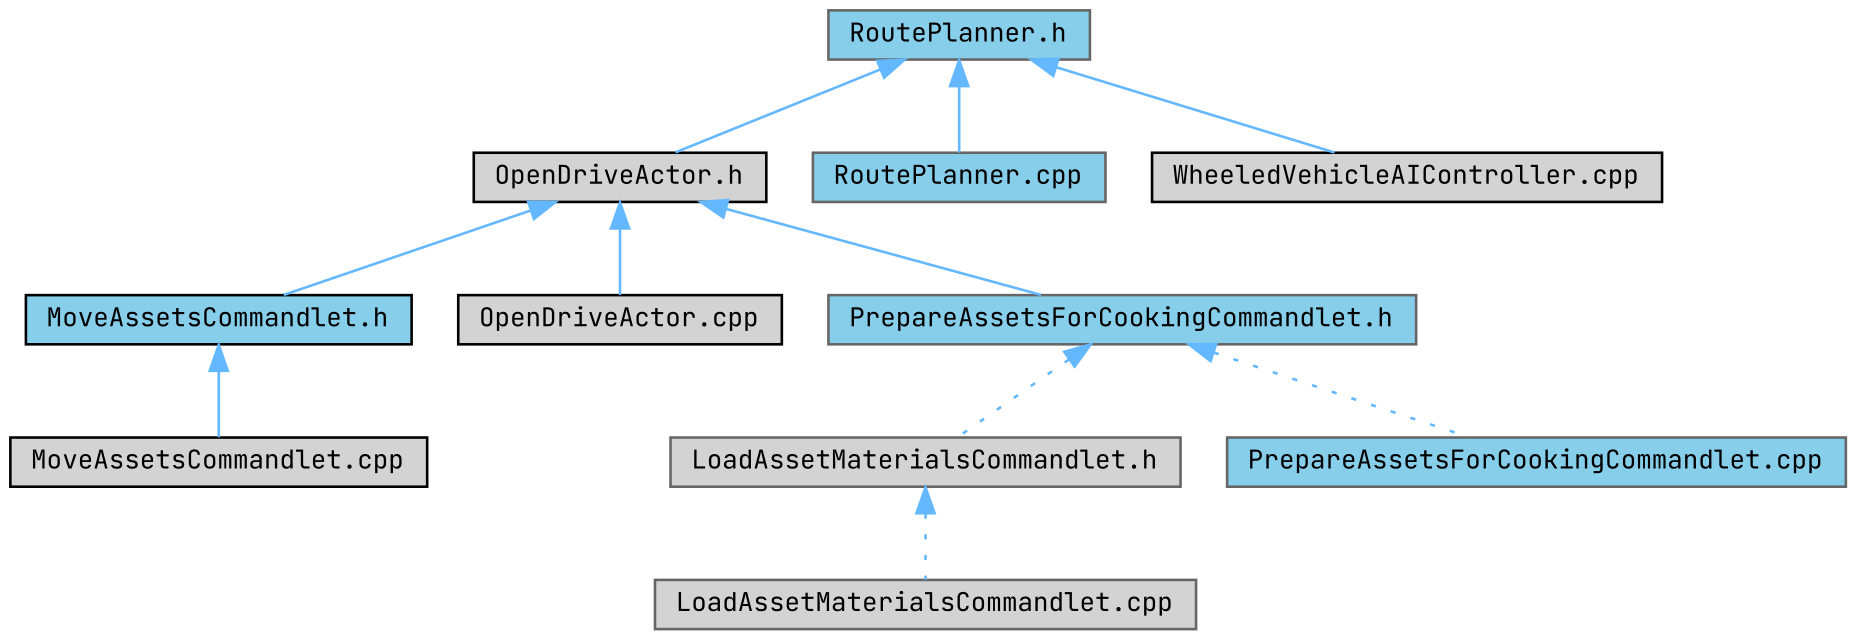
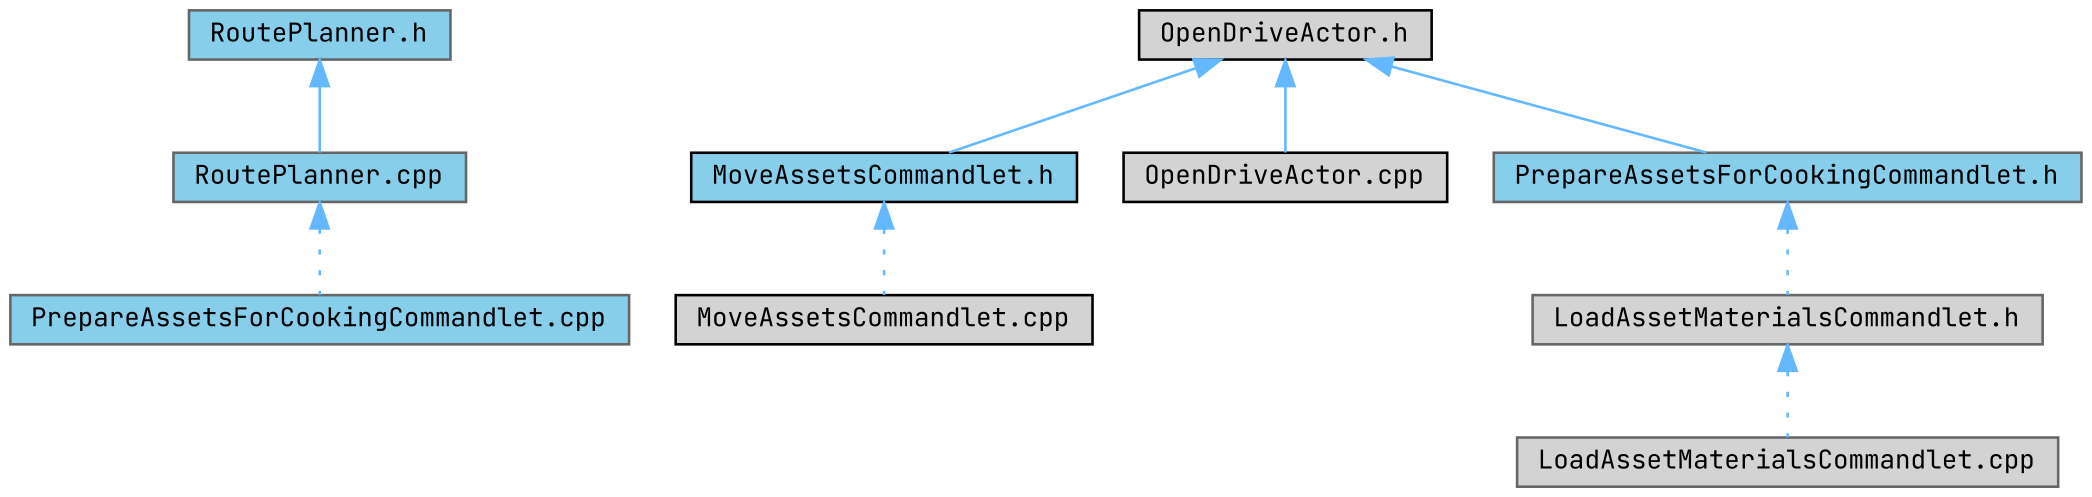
(778, 111) -> none
(1407, 177) -> none
(1342, 395) -> (320, 262)
(219, 404) -> (884, 262)
